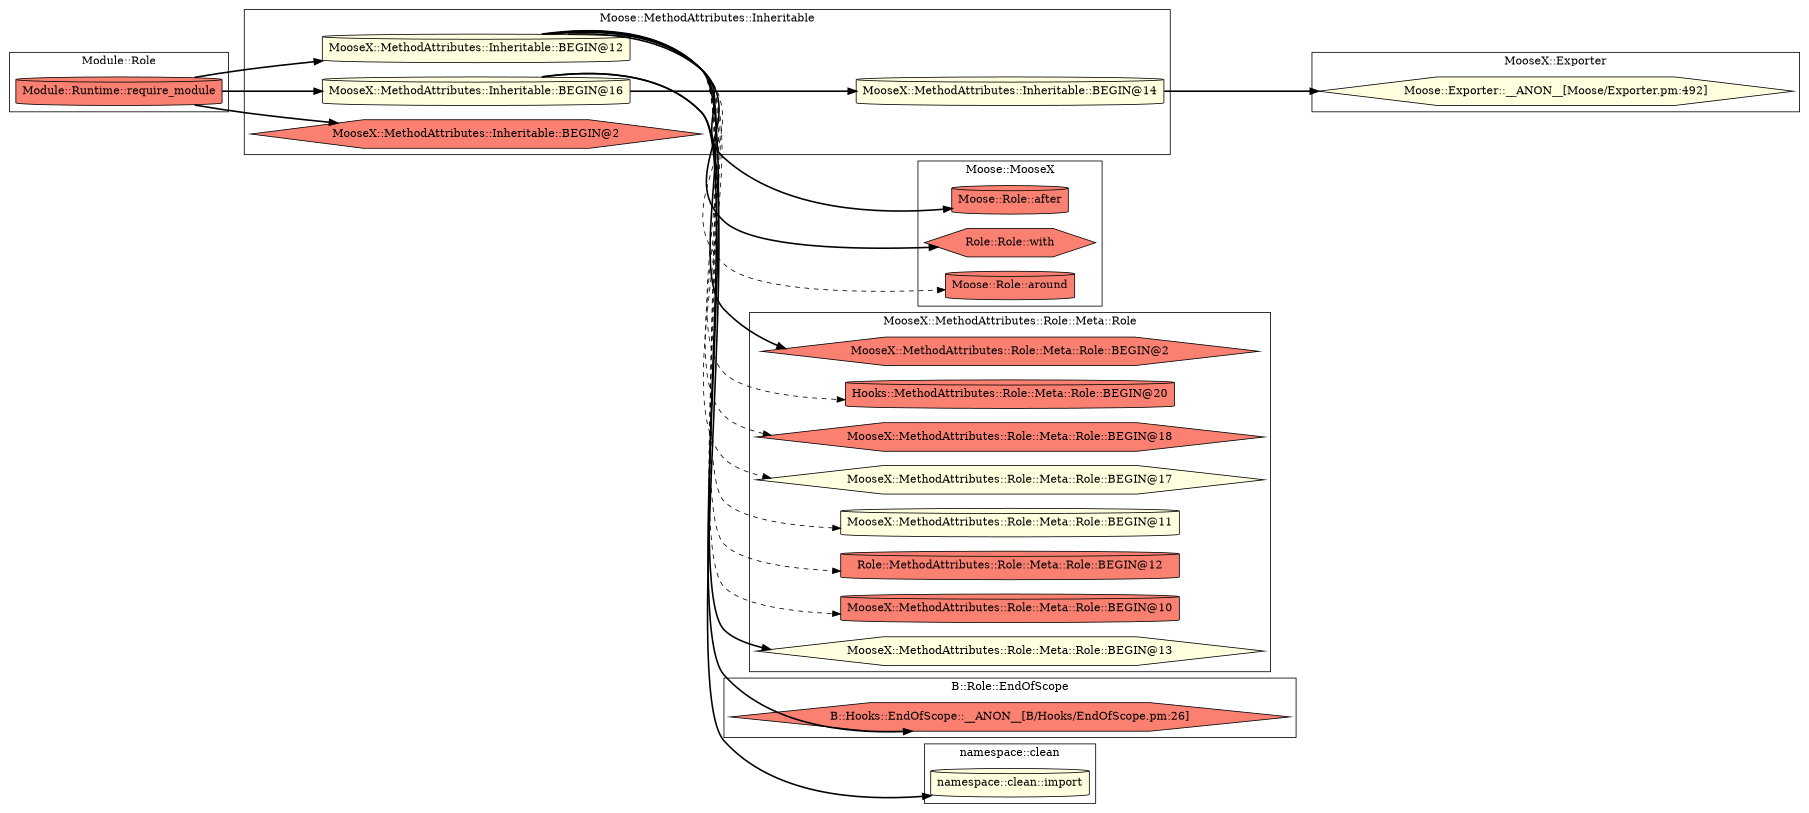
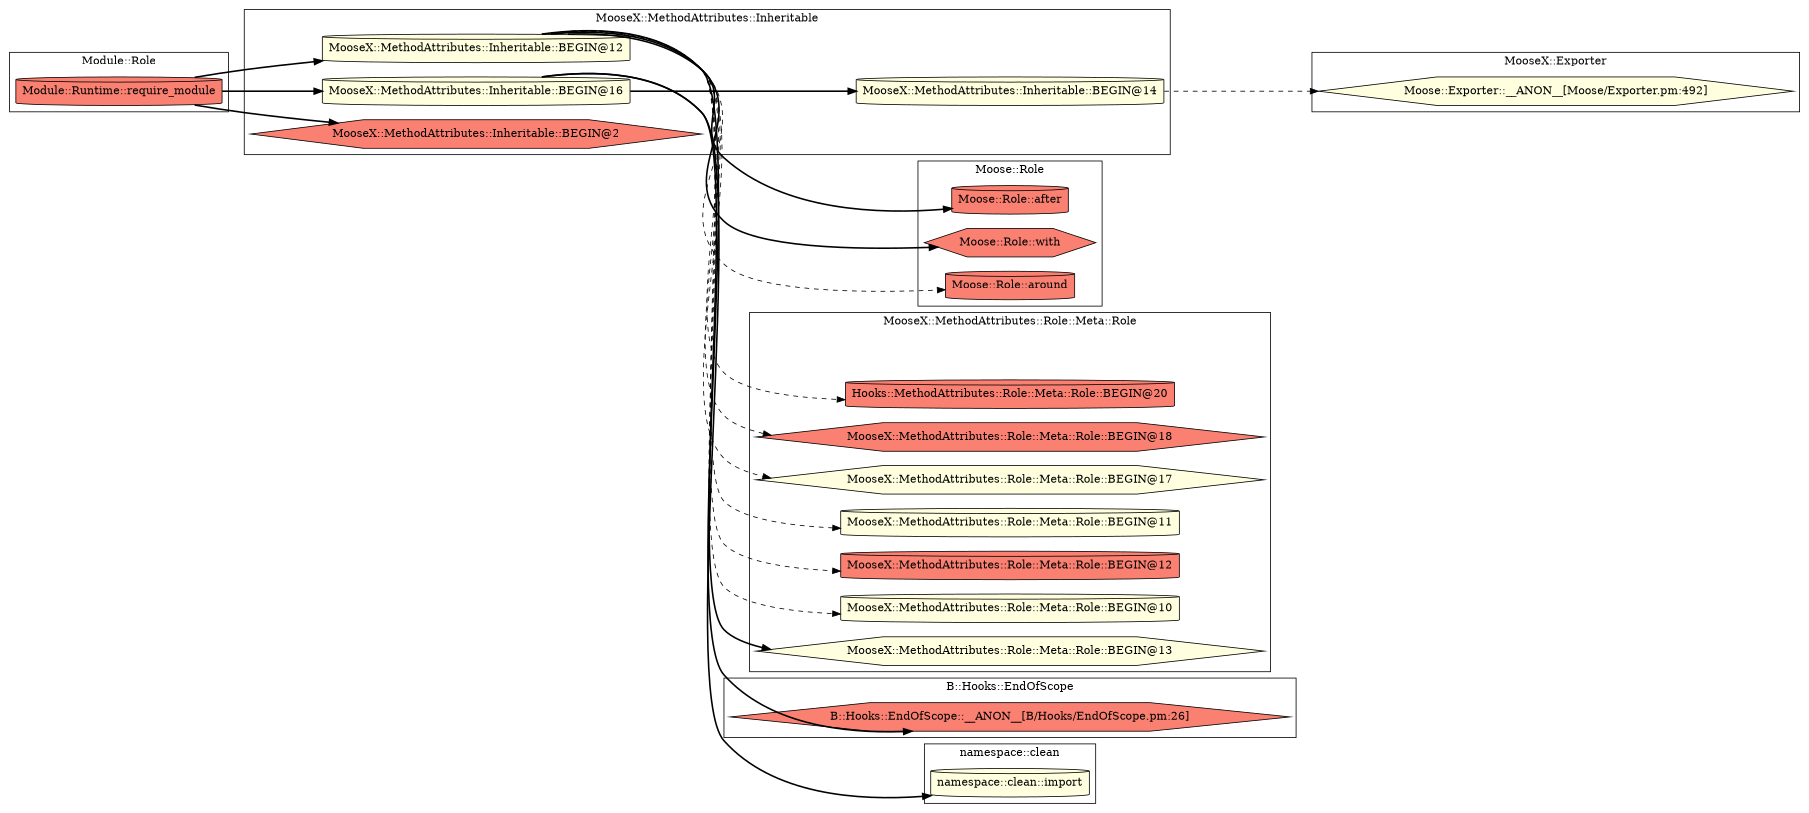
(707, 19) -> (707, 19)
(1237, 91) -> (1237, 91)
(1010, 170) -> (1010, 170)
(1010, 243) -> (1010, 243)
(1010, 351) -> none
(1010, 565) -> (1010, 565)
(1010, 608) -> (1010, 608)
(1010, 687) -> (1010, 687)
